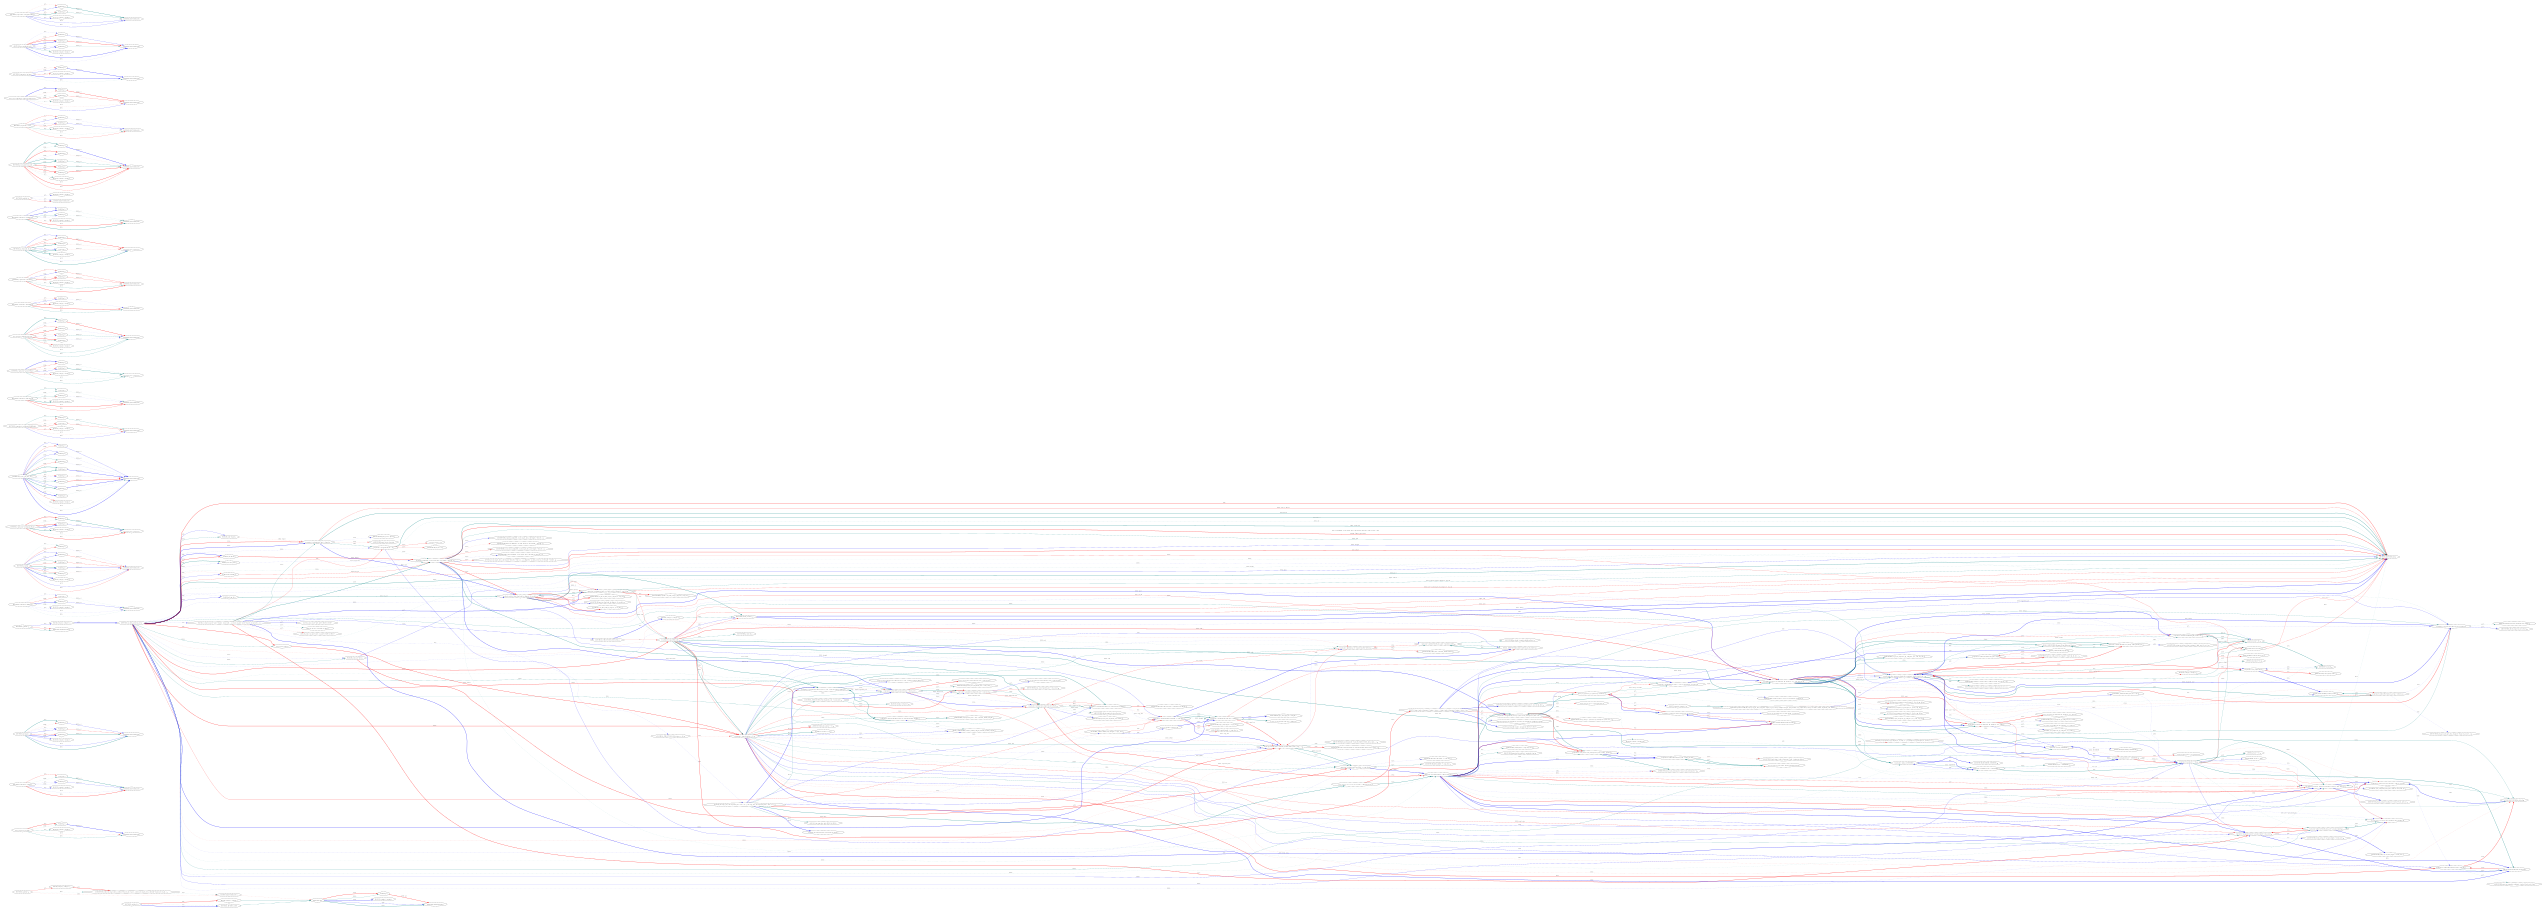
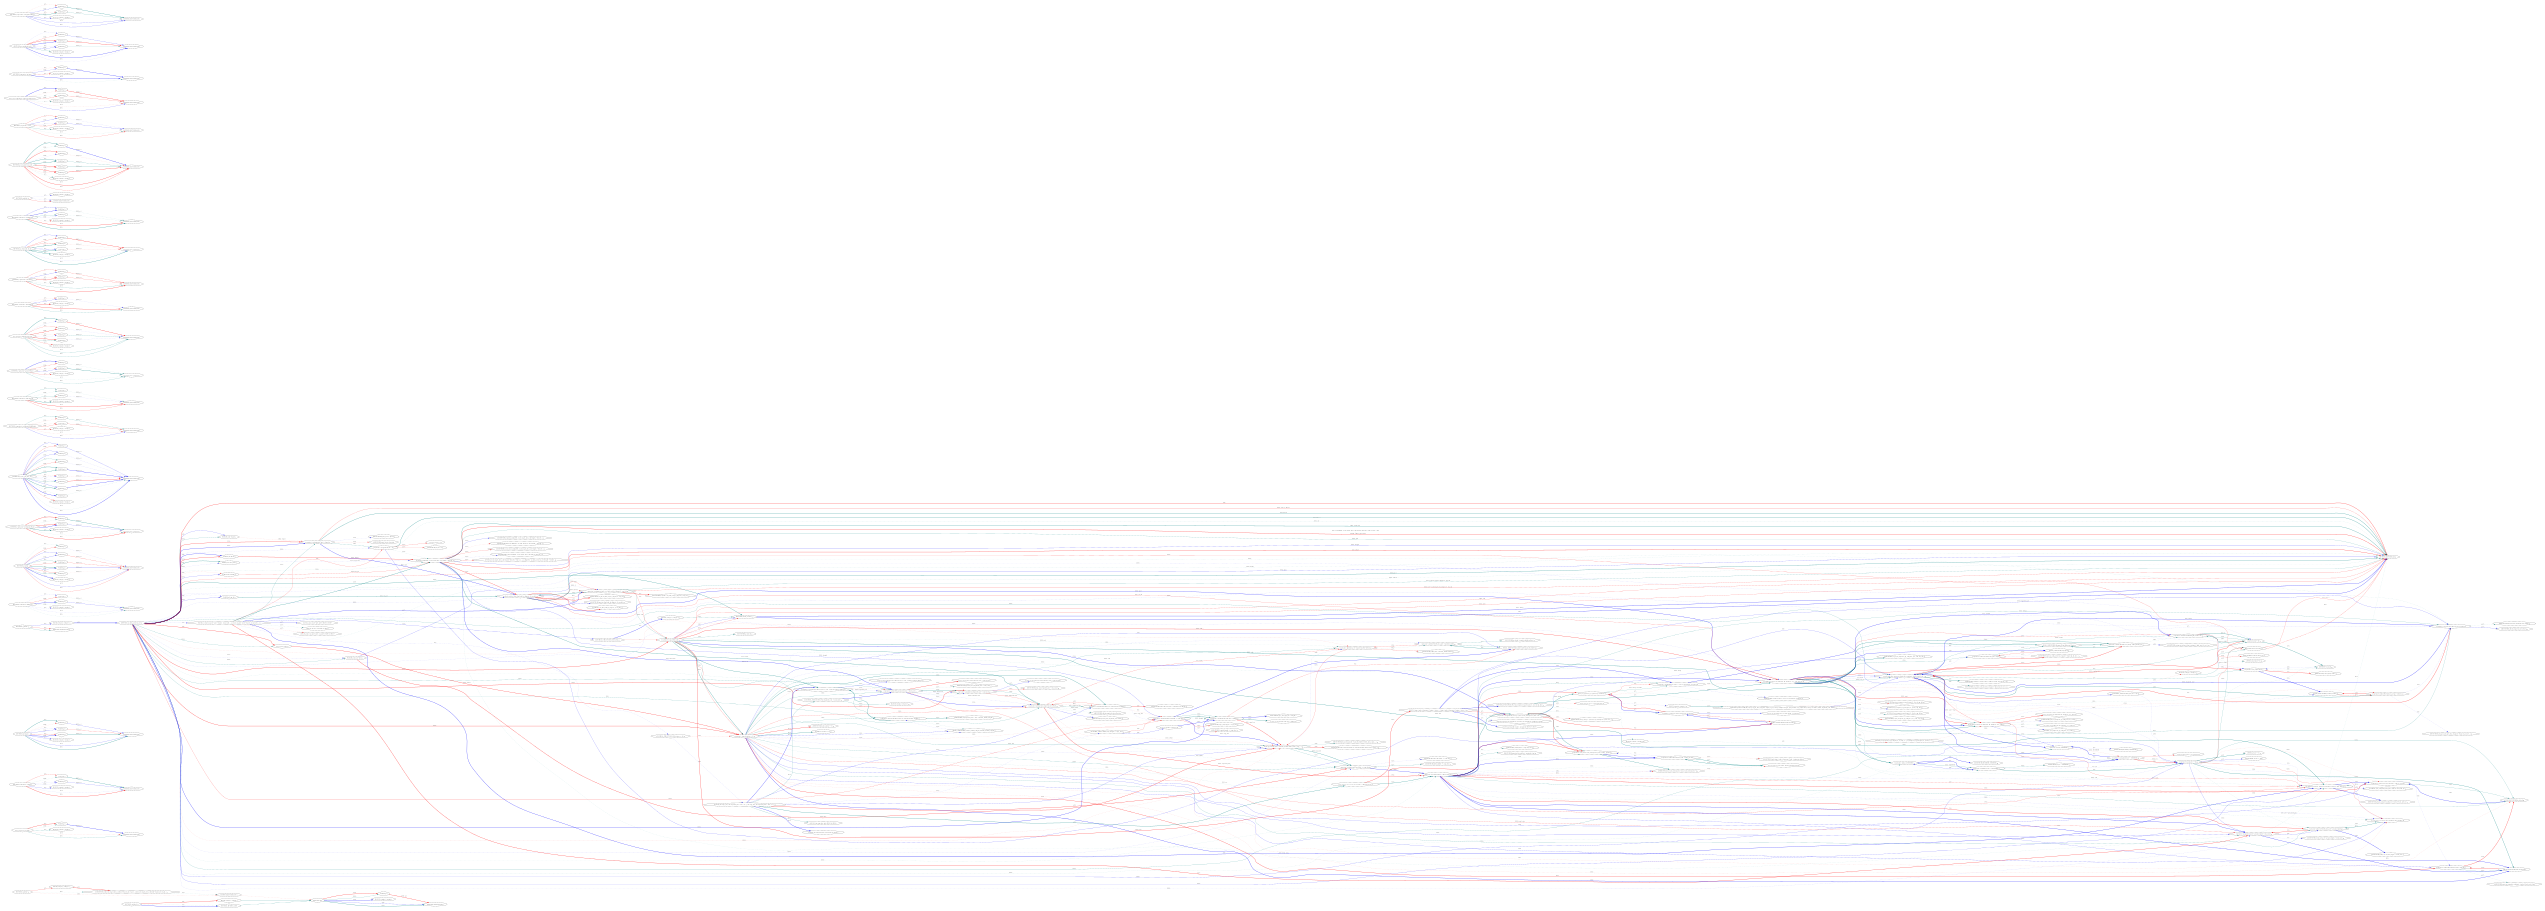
(2355, 694) -> (2355, 694)
